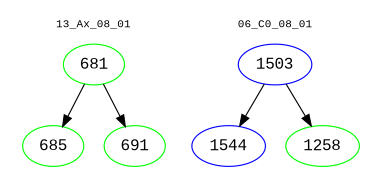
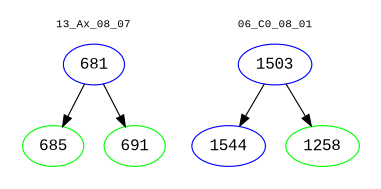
(94, 24) -> (94, 24)
(94, 65) -> (94, 65)
